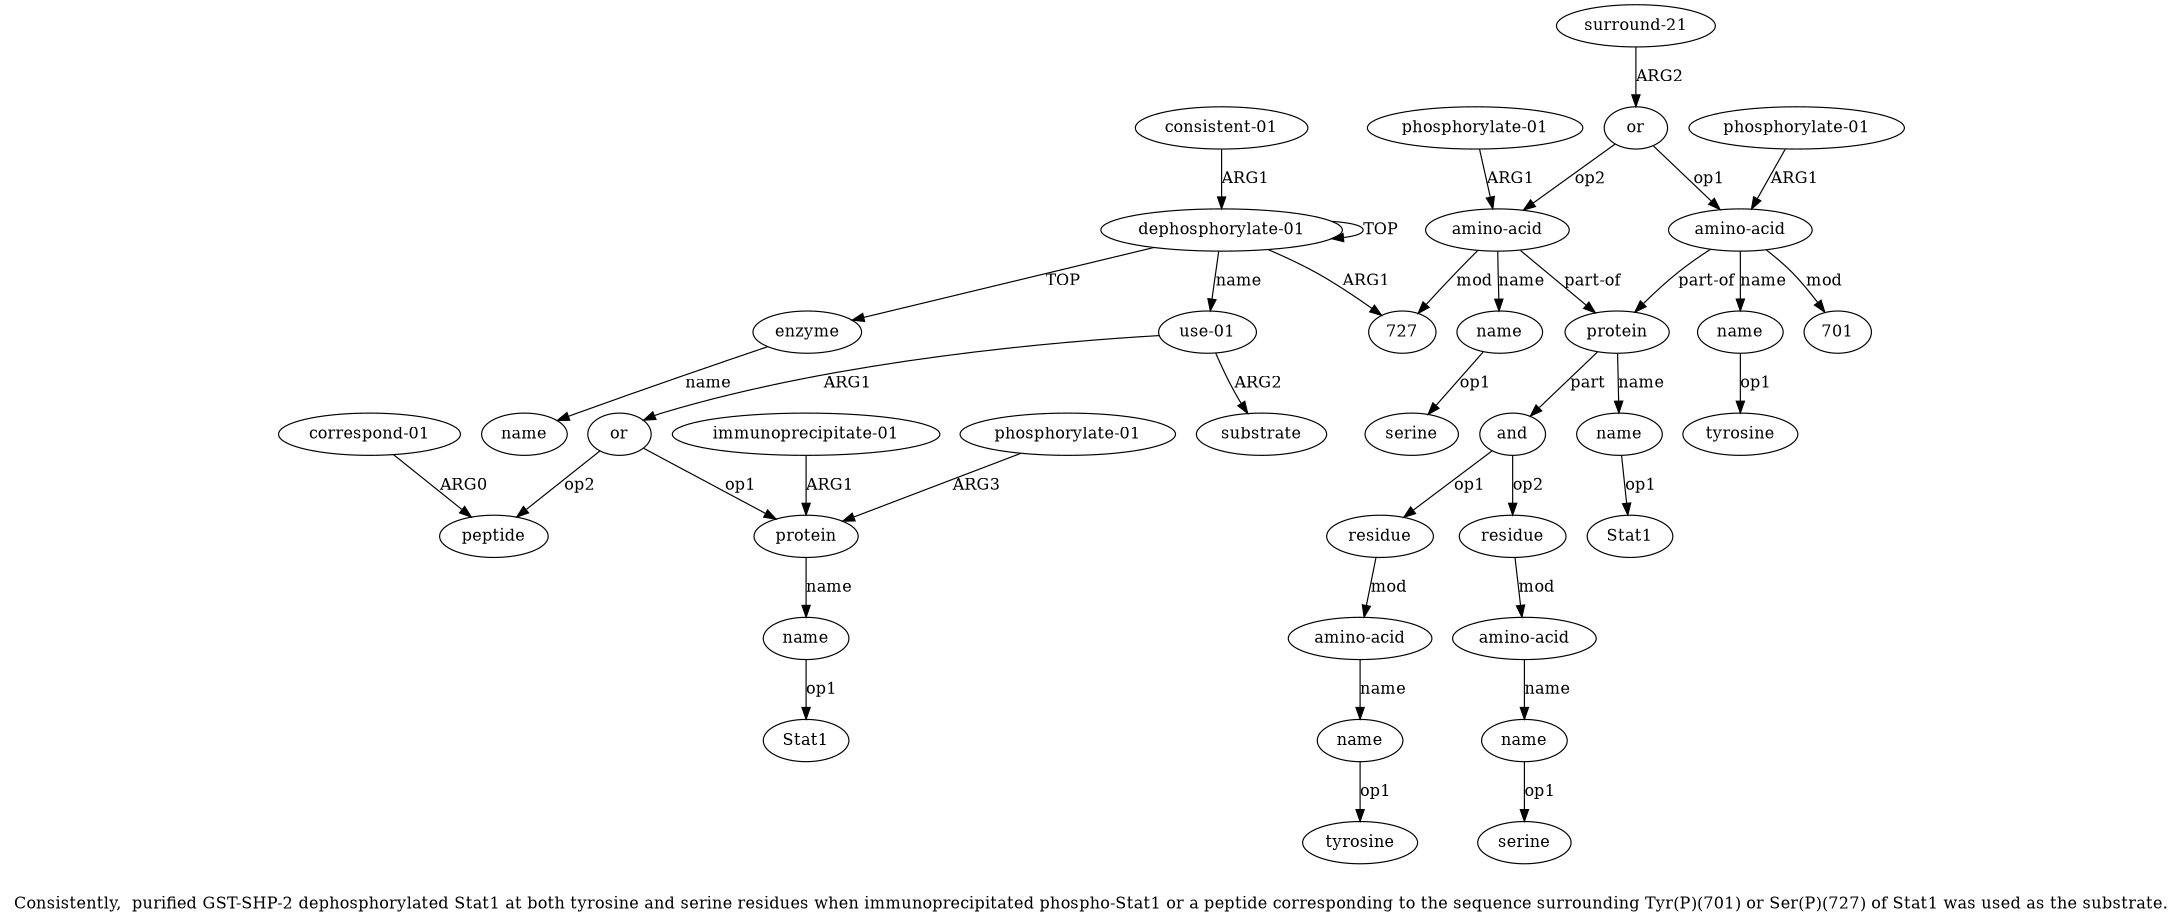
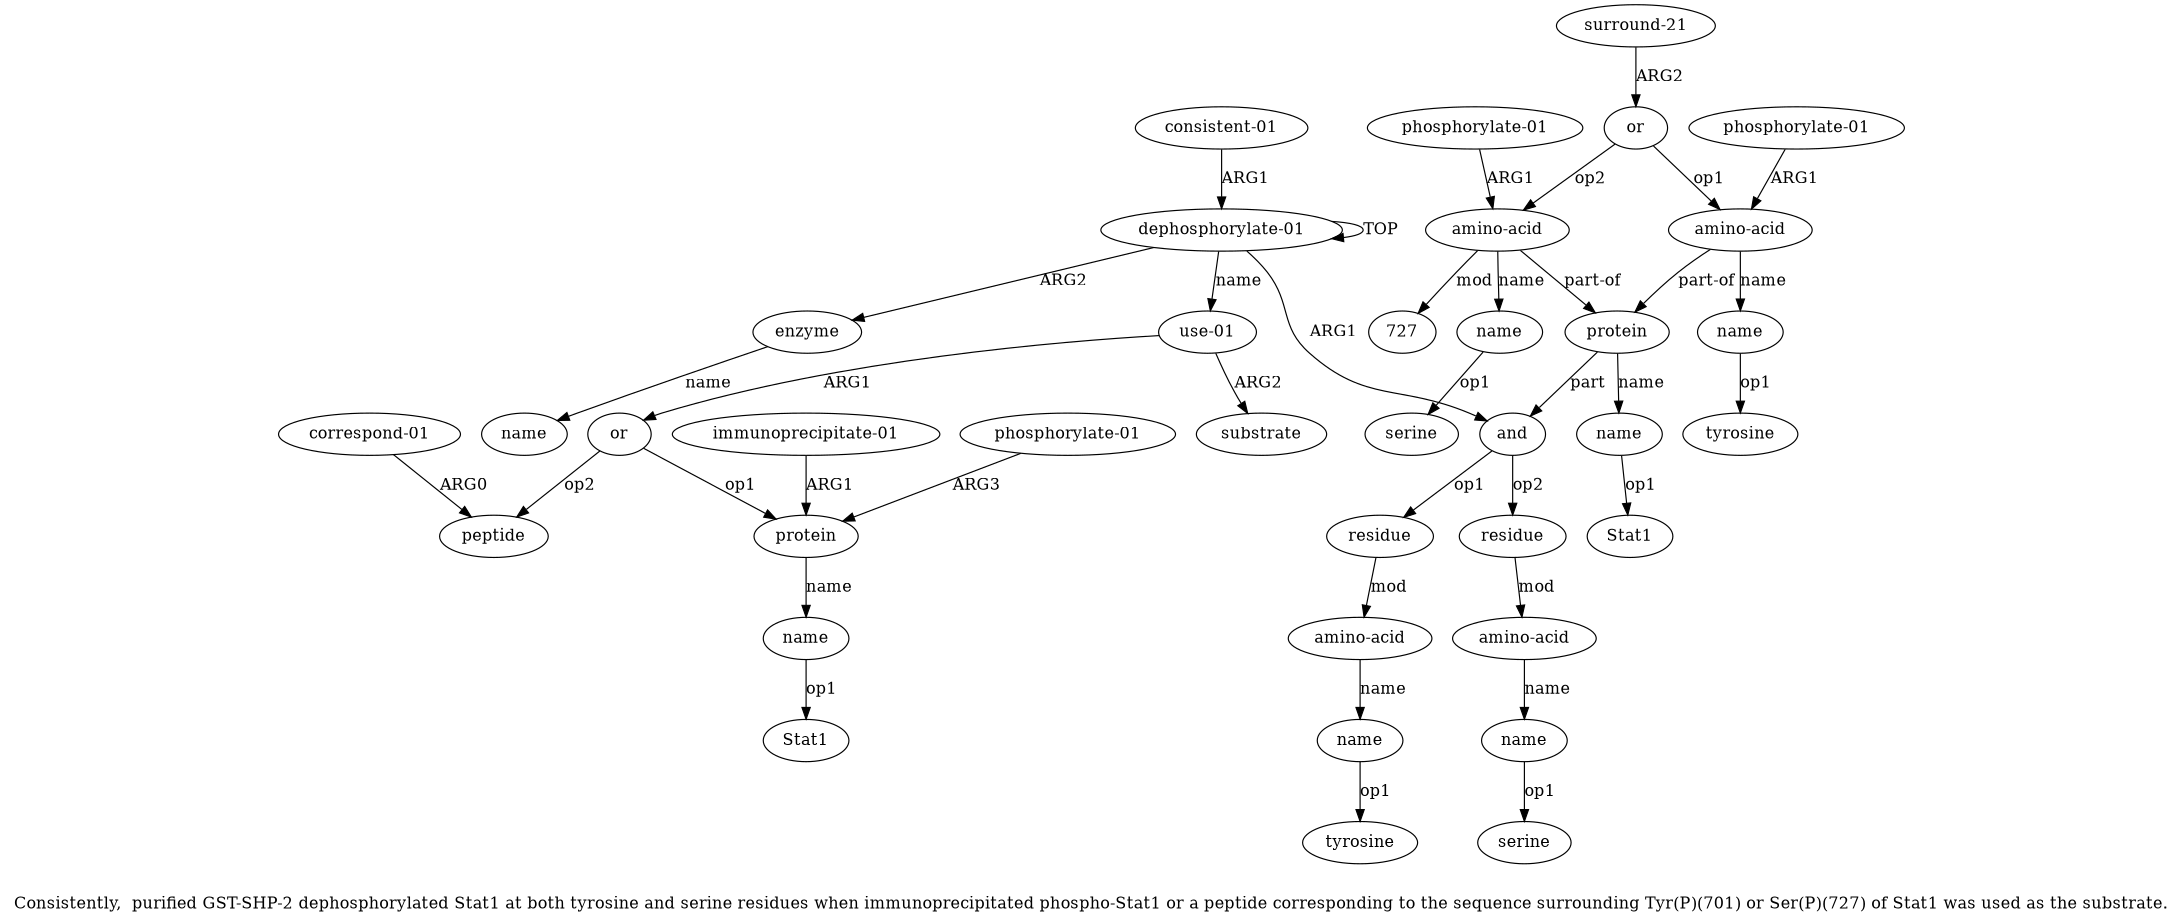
(1322, 276) -> (1333, 371)
(1064, 281) -> (1064, 281)
(1838, 332) -> none
